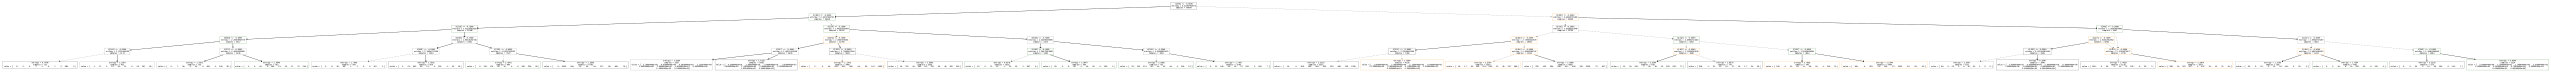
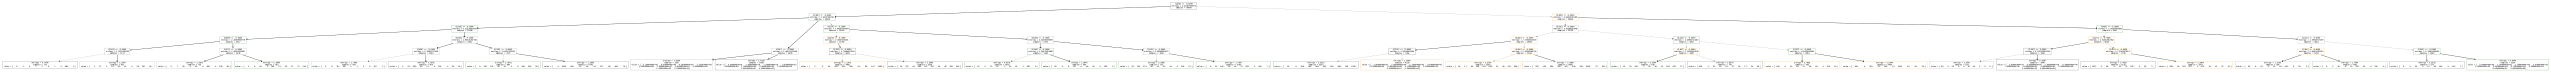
(2117, 39) -> (2106, 34)
(811, 46) -> (804, 34)
